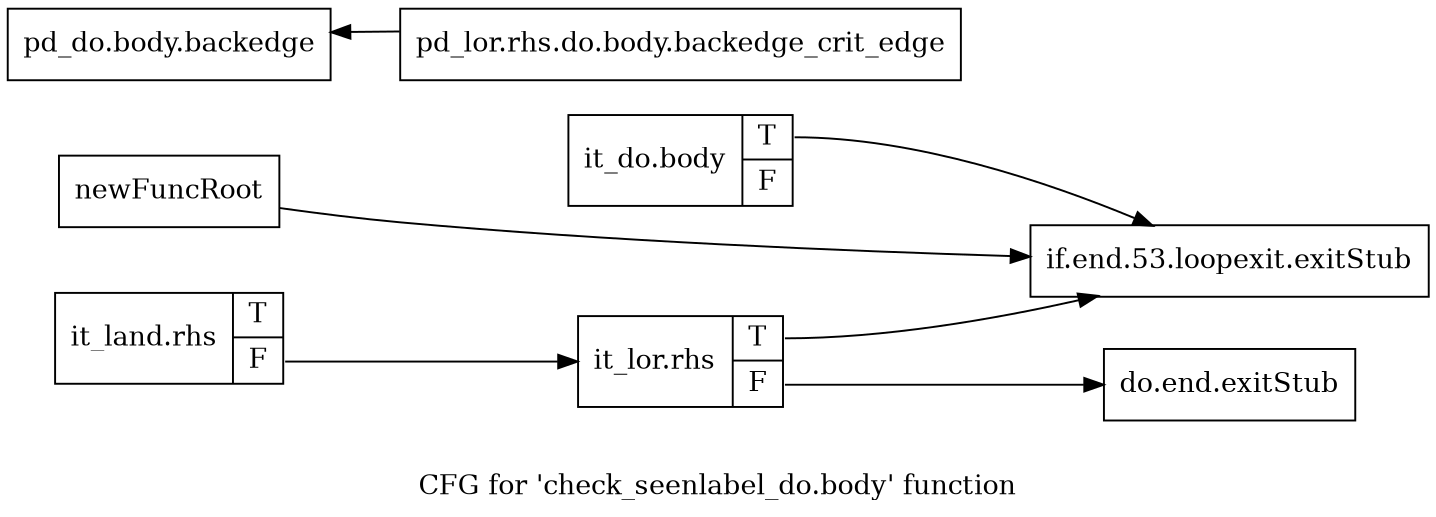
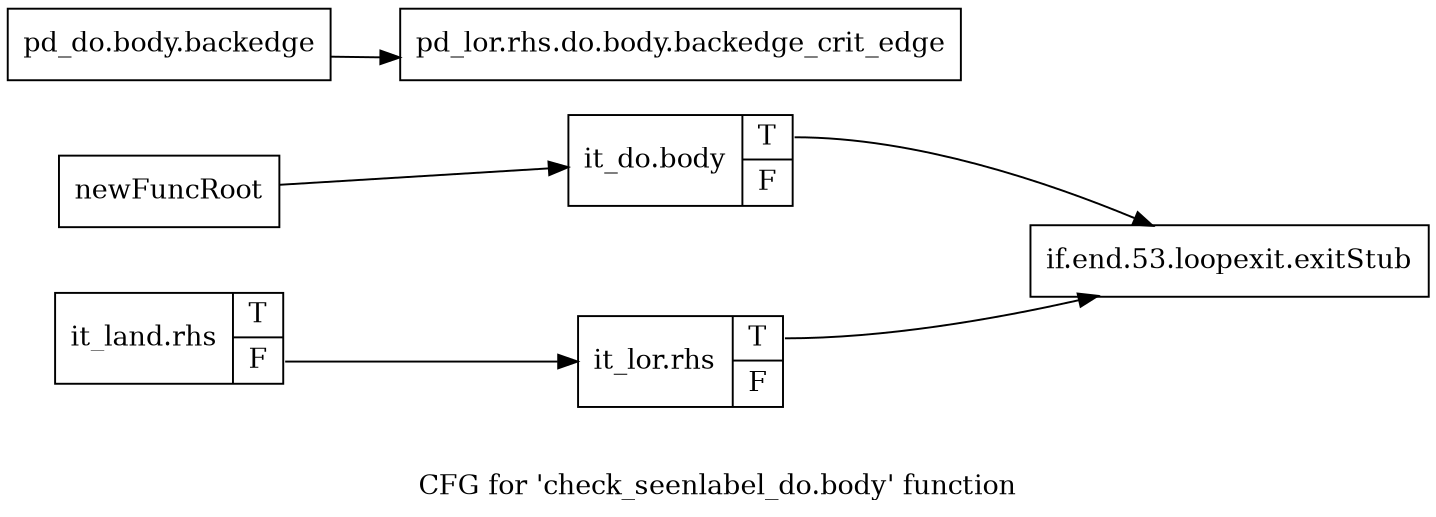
(375, 32) -> (355, 57)
(645, 240) -> (414, 177)
(1230, 385) -> none
